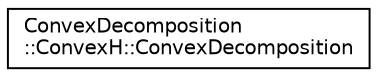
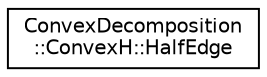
(189, 39) -> (133, 39)
